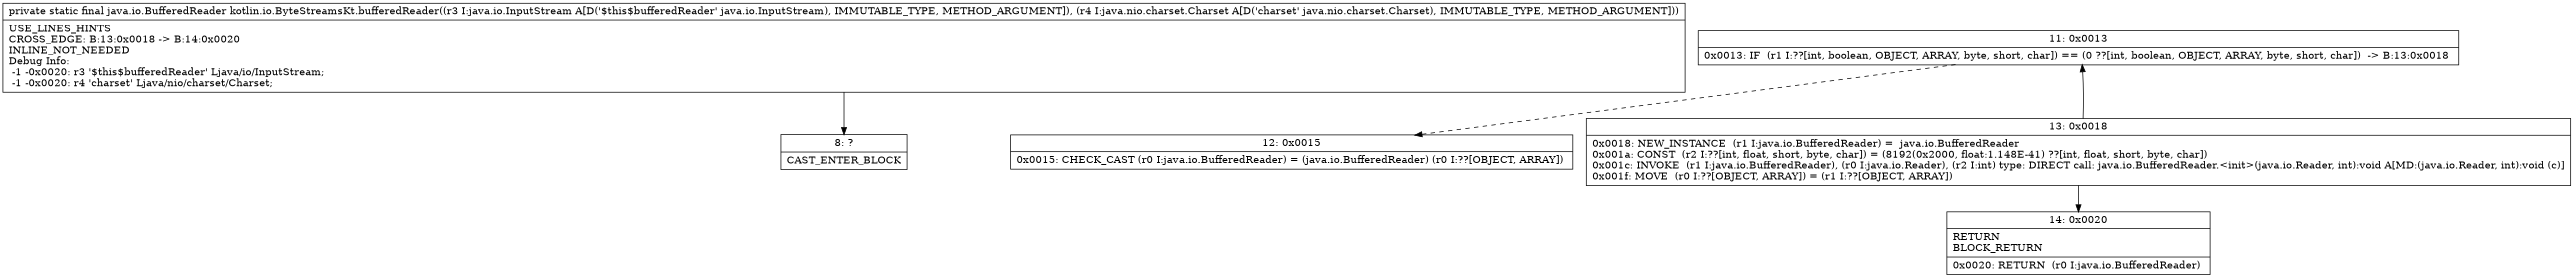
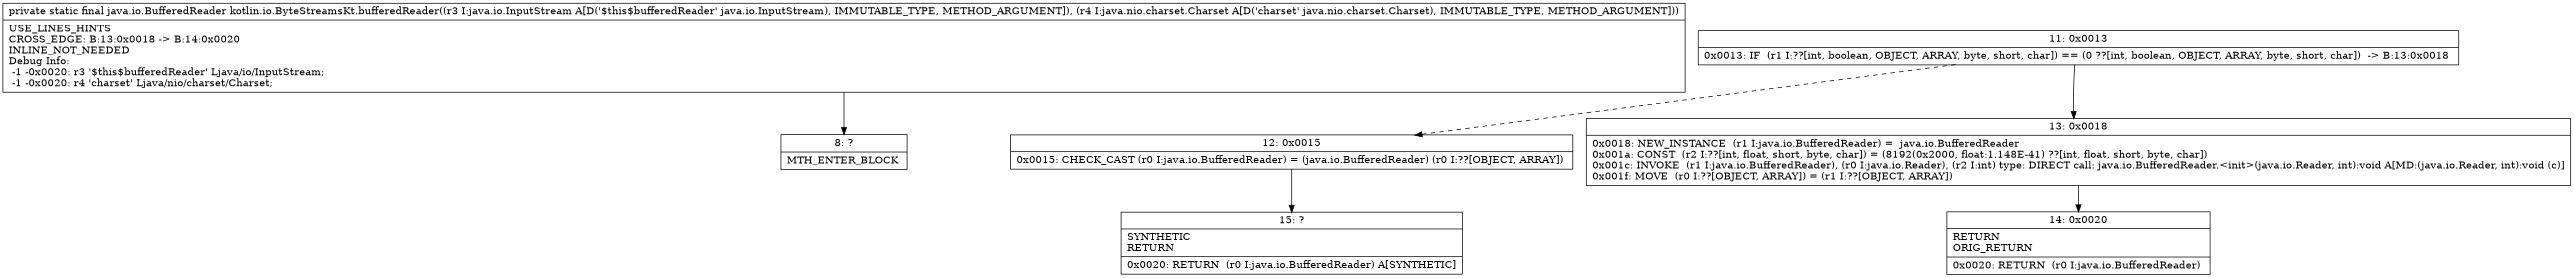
(2083, 95) -> (2074, 88)
(844, 160) -> (843, 160)
none -> (1292, 243)
(1998, 248) -> (1993, 248)
